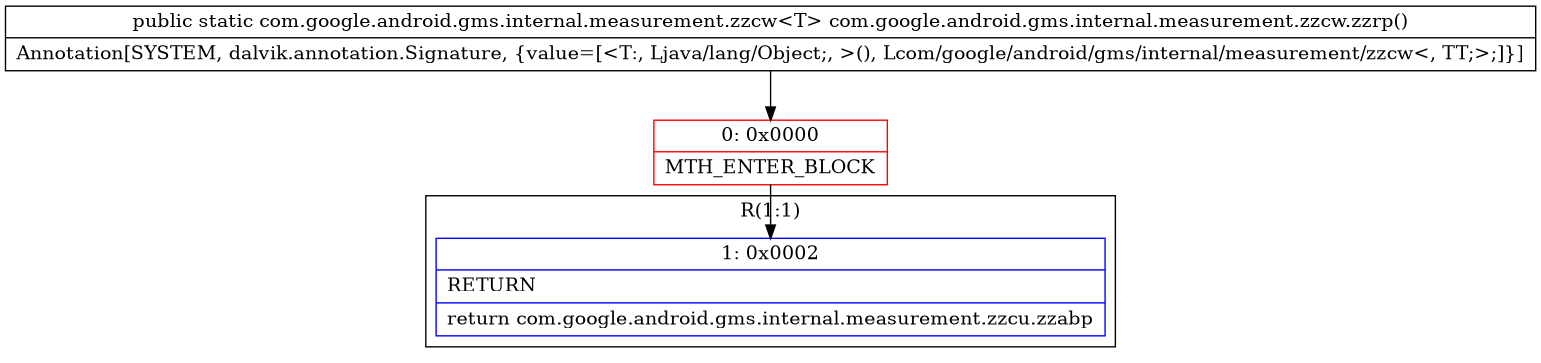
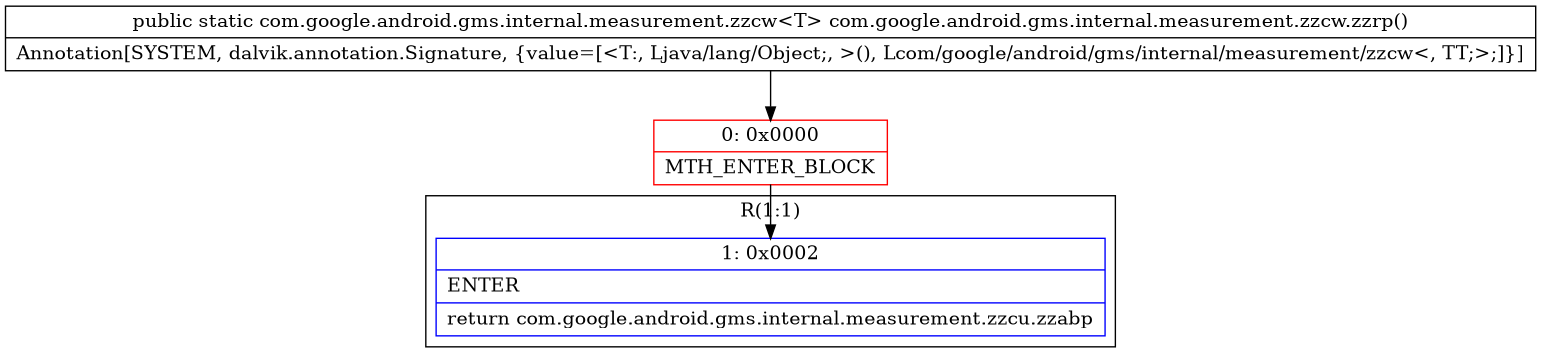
(492, 286) -> (484, 286)
